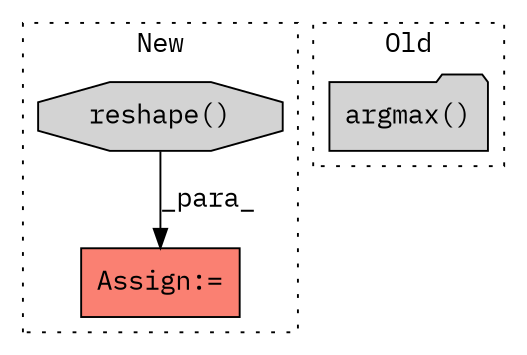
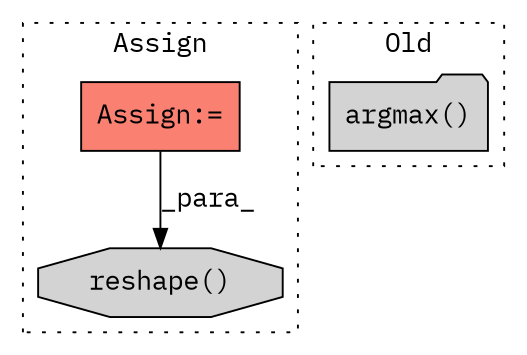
(160, 45) -> (160, 45)
(160, 190) -> (160, 190)
